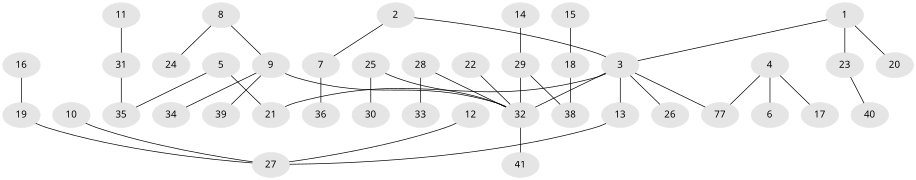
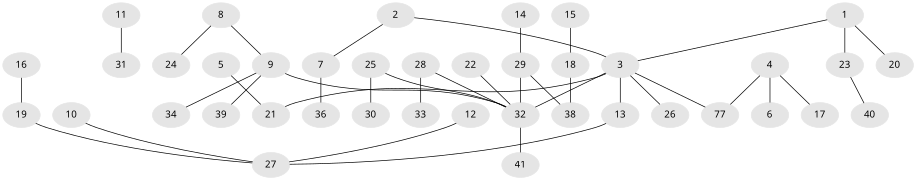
(121, 115) -> none
